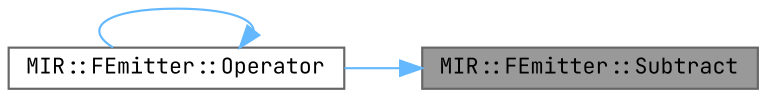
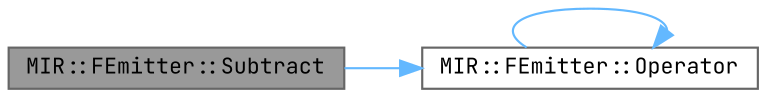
(372, 68) -> (372, 68)
